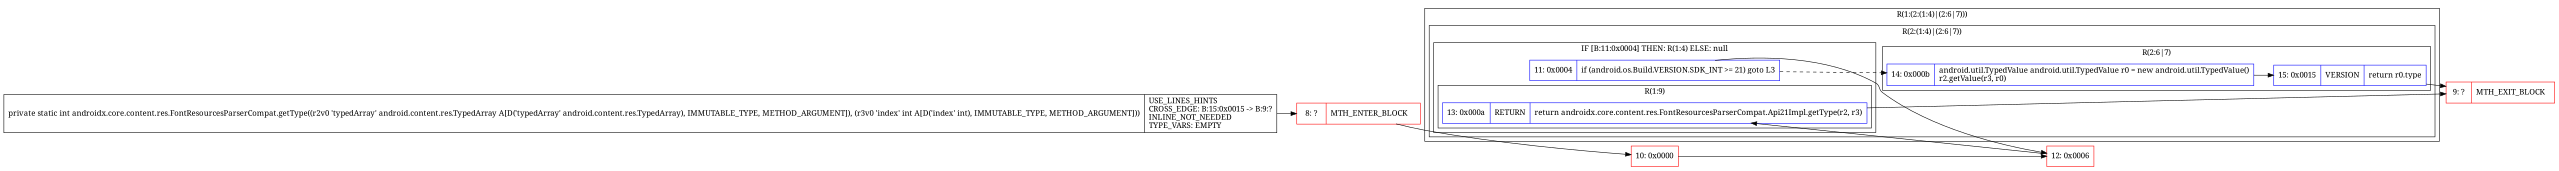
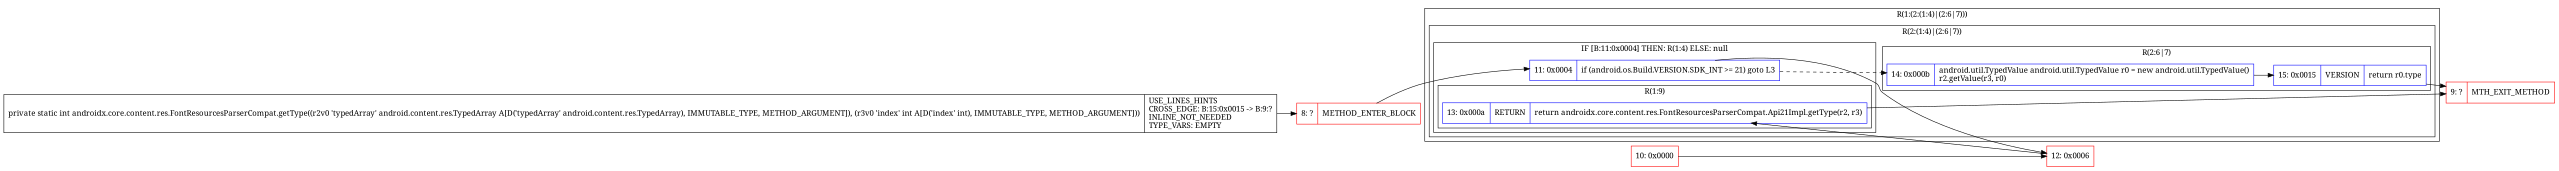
(2511, 92) -> (2511, 92)
(1369, 113) -> (1369, 113)
(1527, 145) -> (1448, 78)
